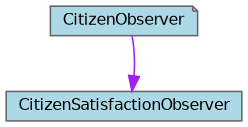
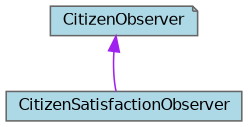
(134, 56) -> (114, 72)
